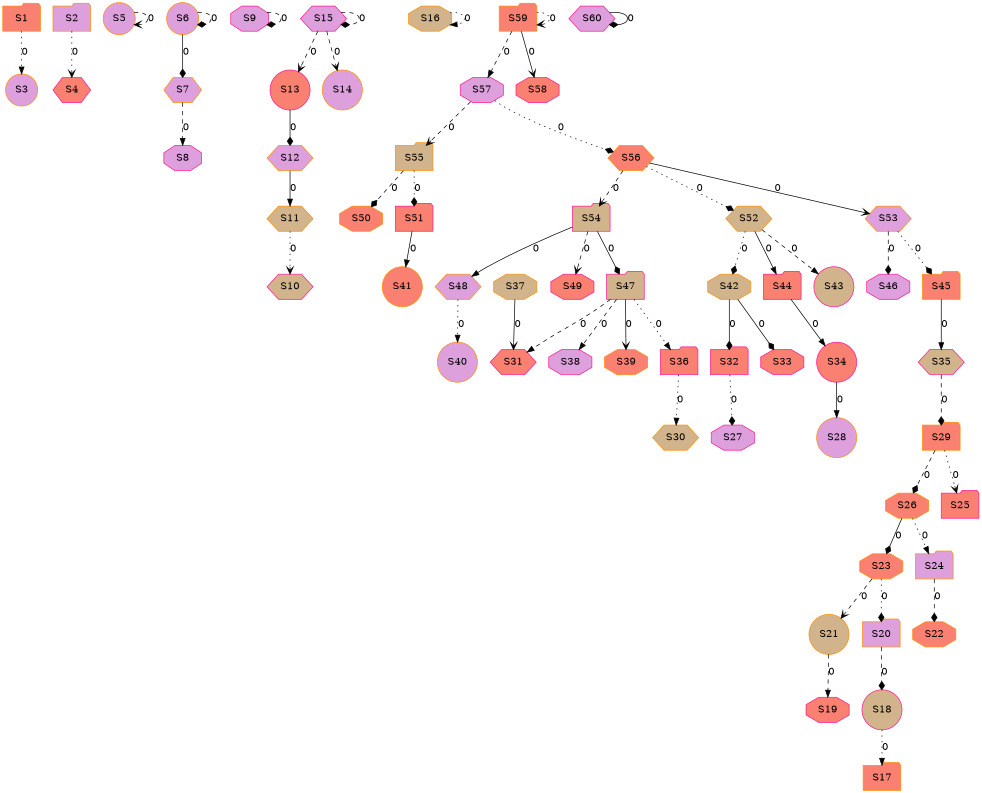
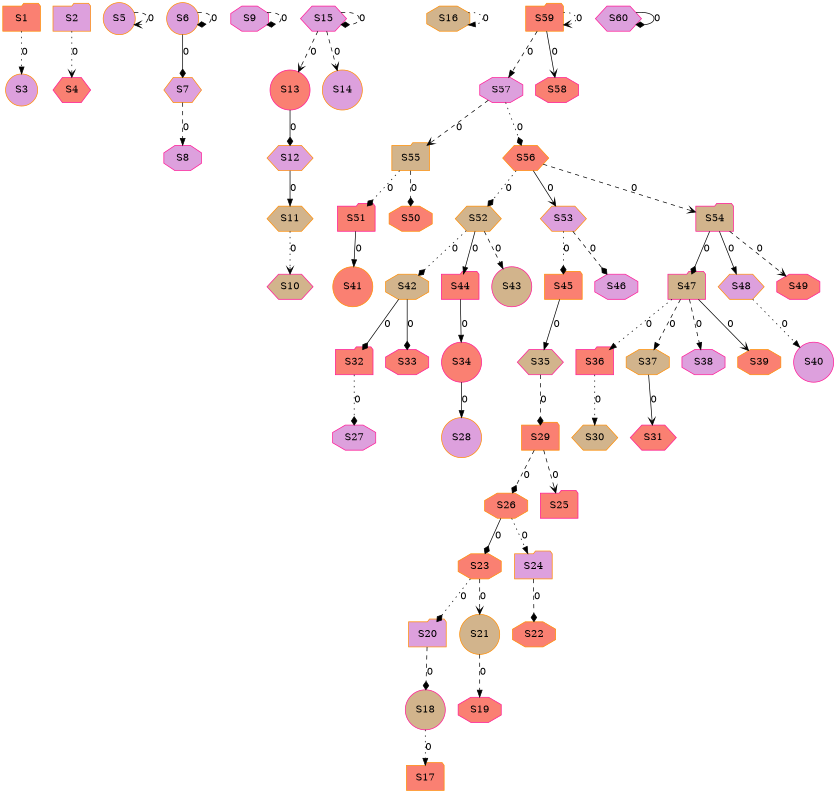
(572, 325) -> (669, 321)
(457, 362) -> (814, 362)
(950, 468) -> (549, 468)
